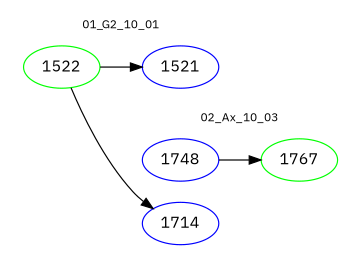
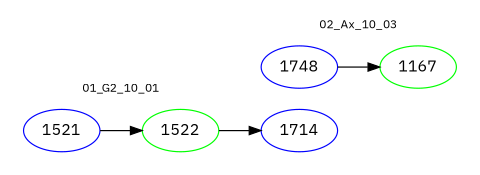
(115, 67) -> (115, 131)
(299, 160) -> (418, 67)
